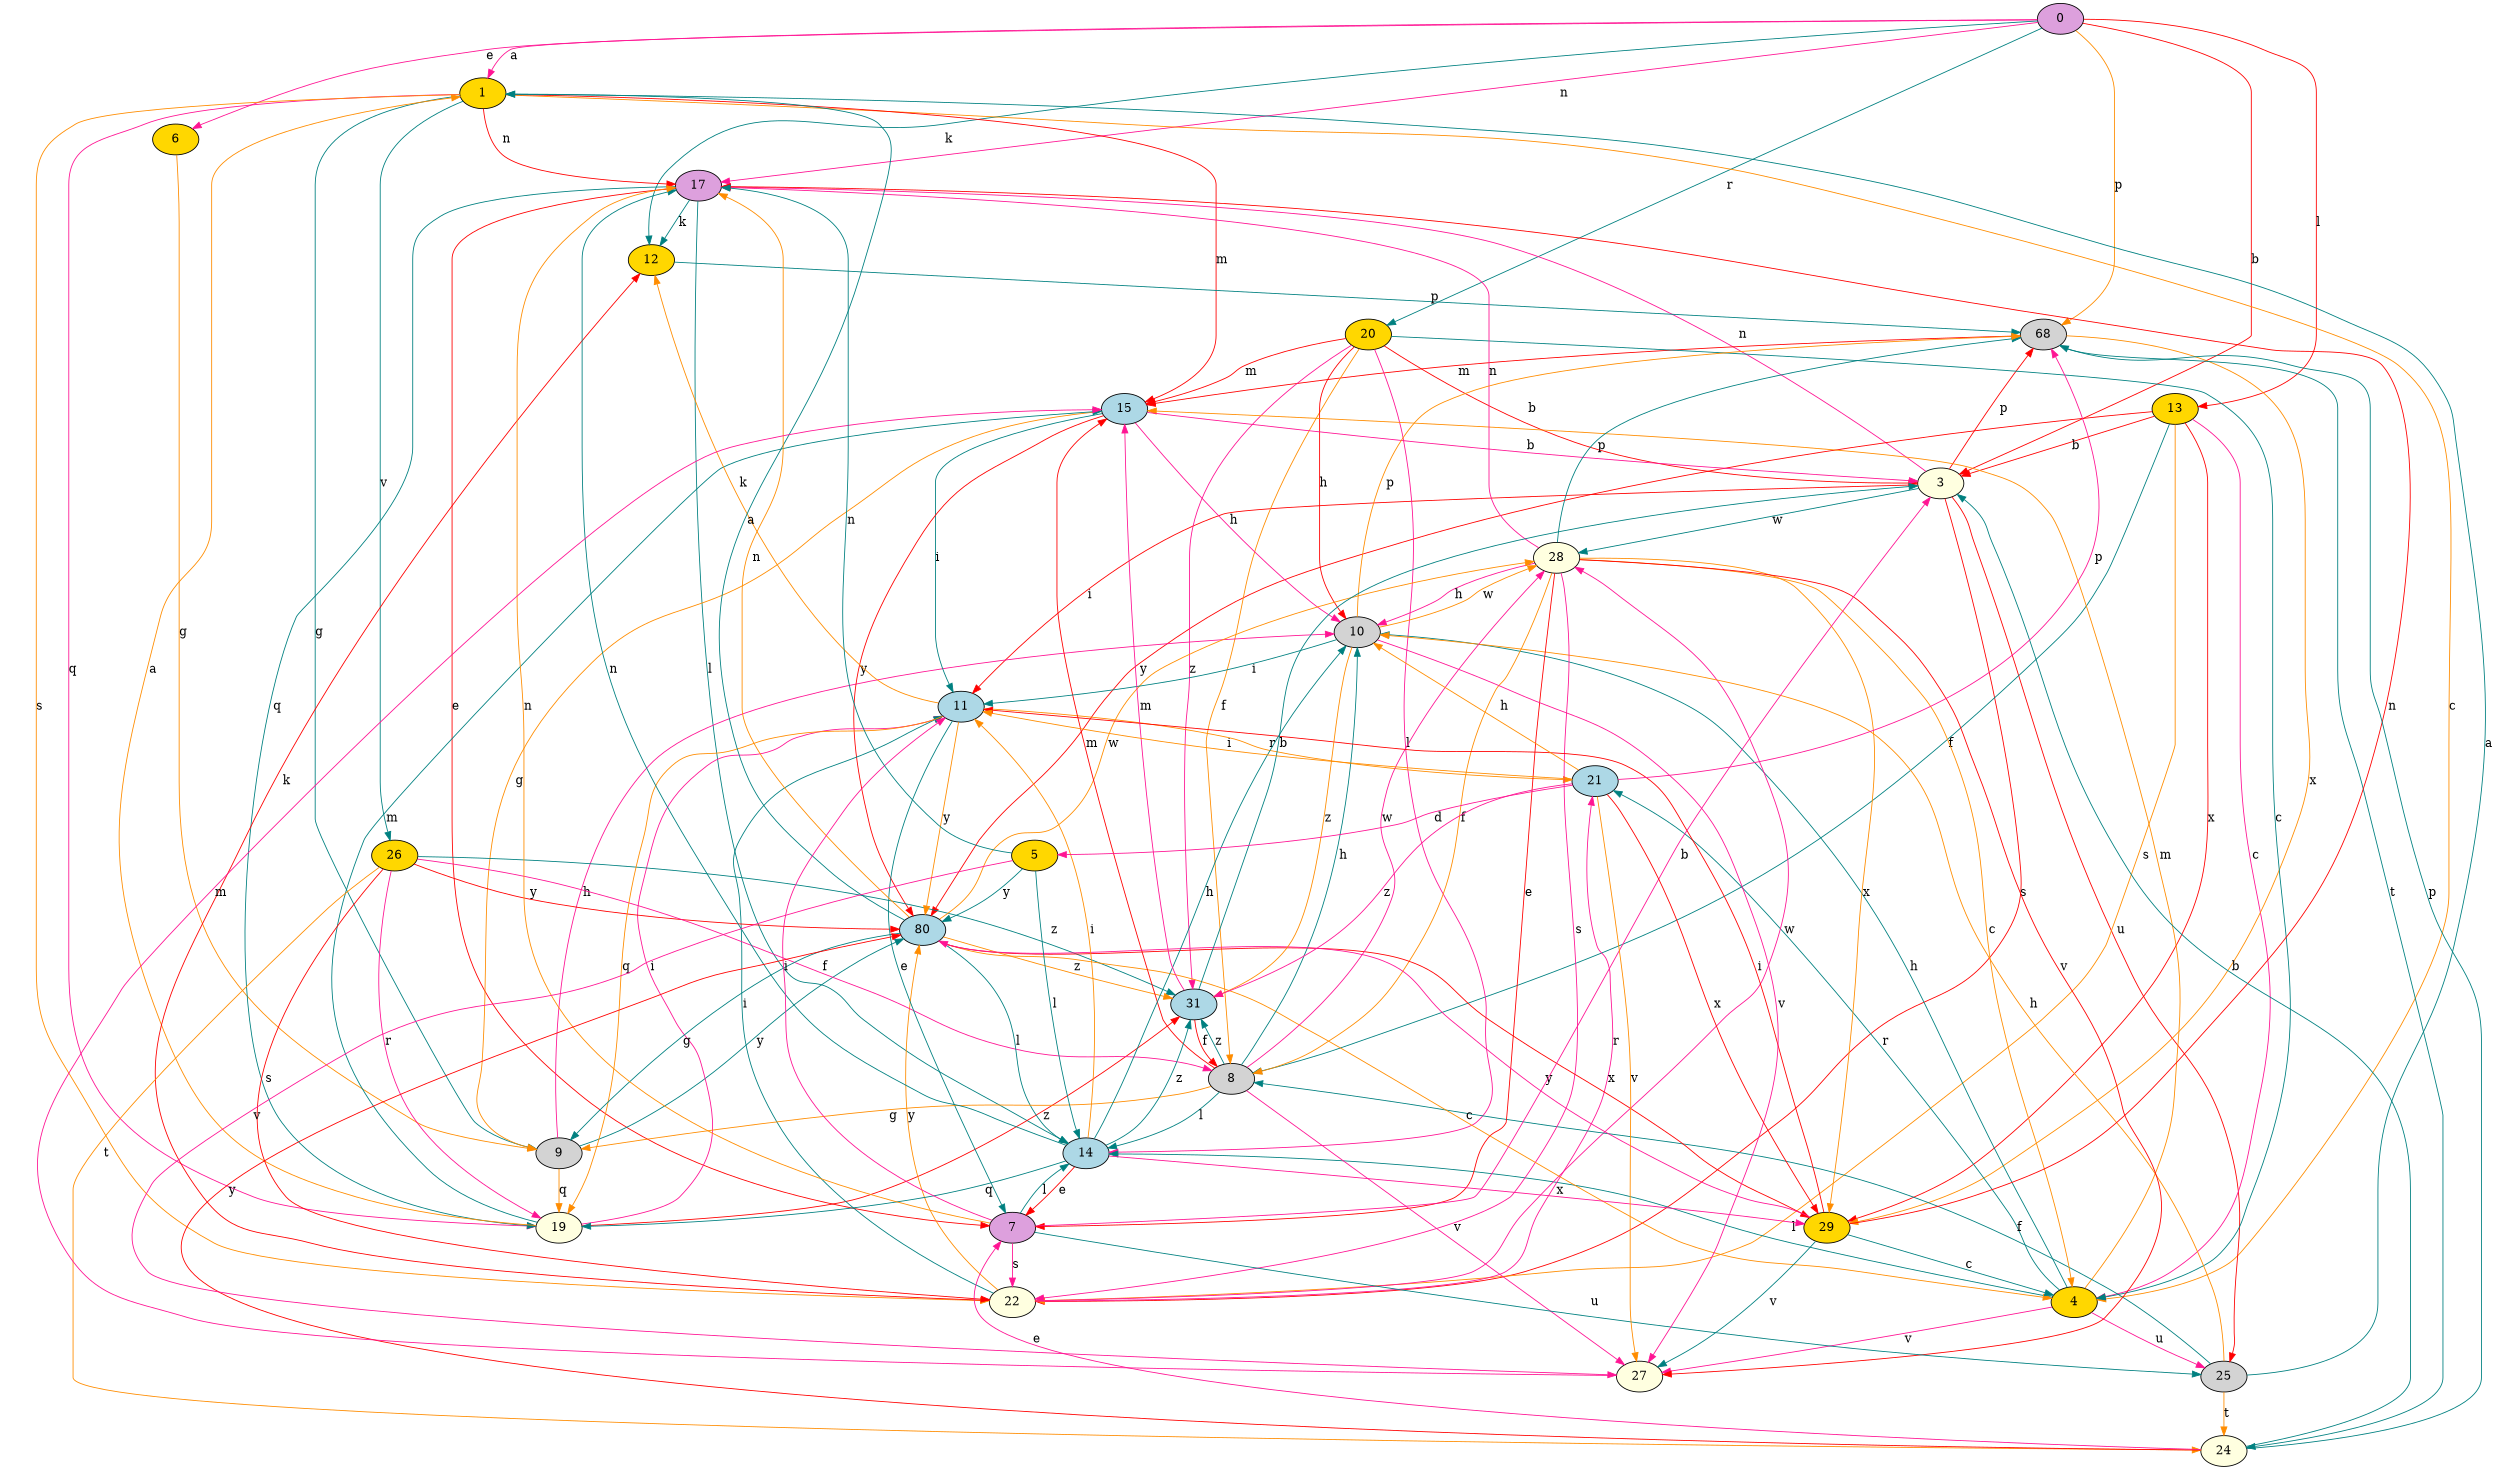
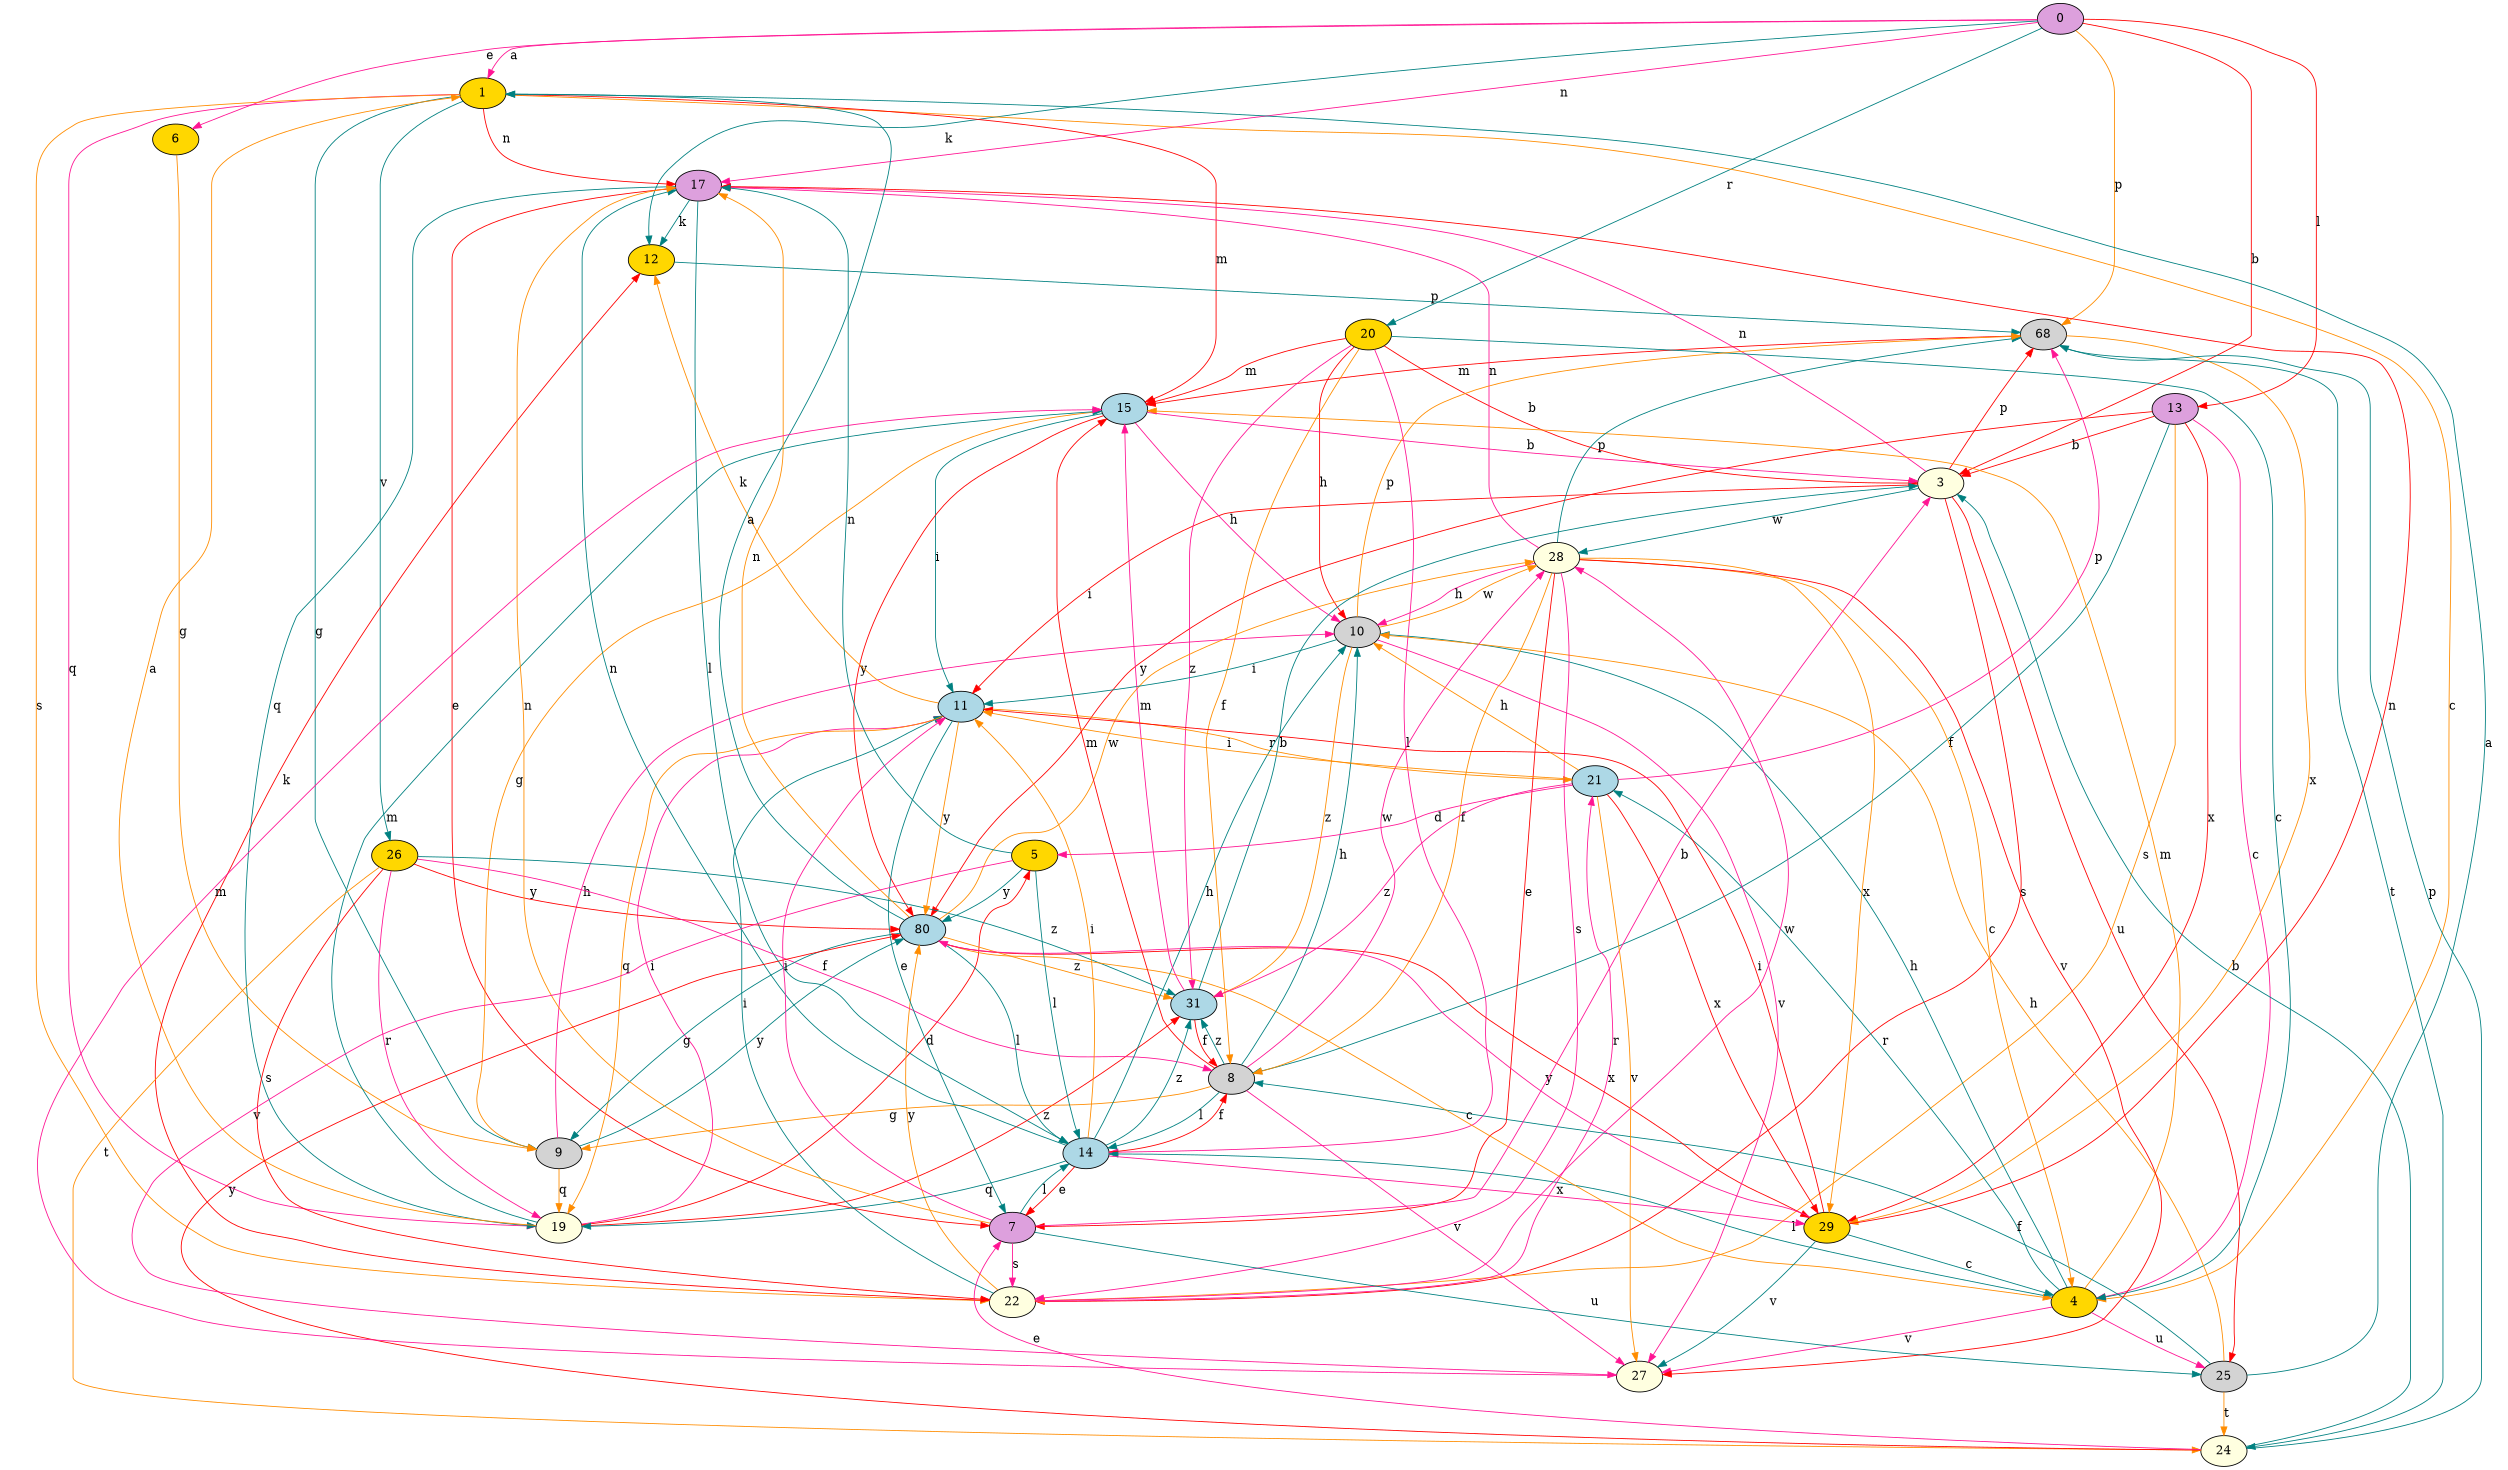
(2175, 409) -> (2175, 409)
none -> (841, 1121)
none -> (1173, 1140)
